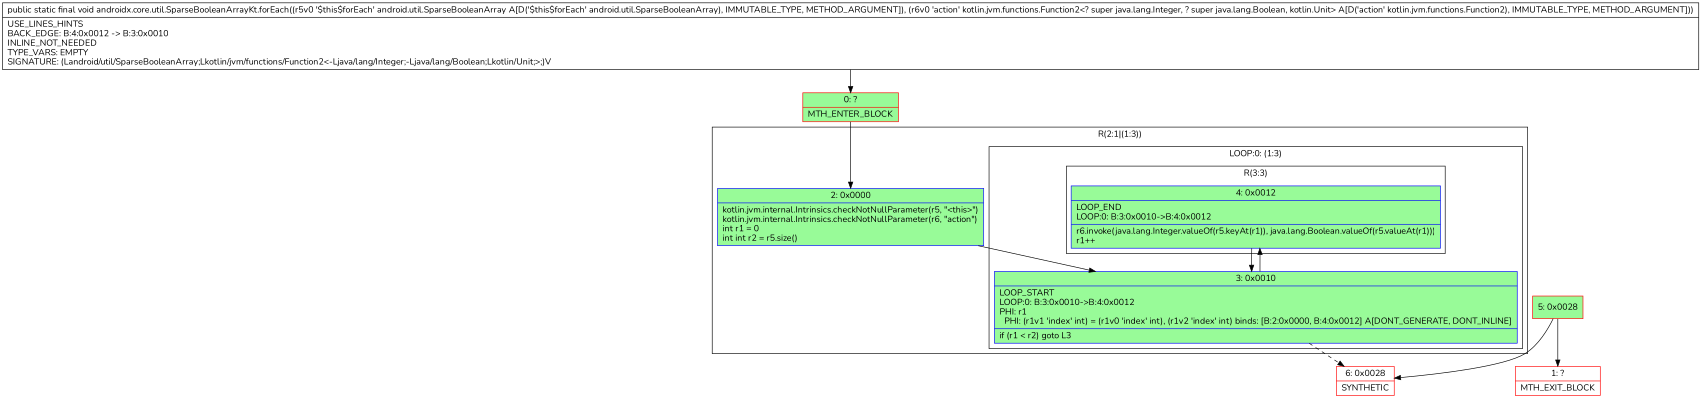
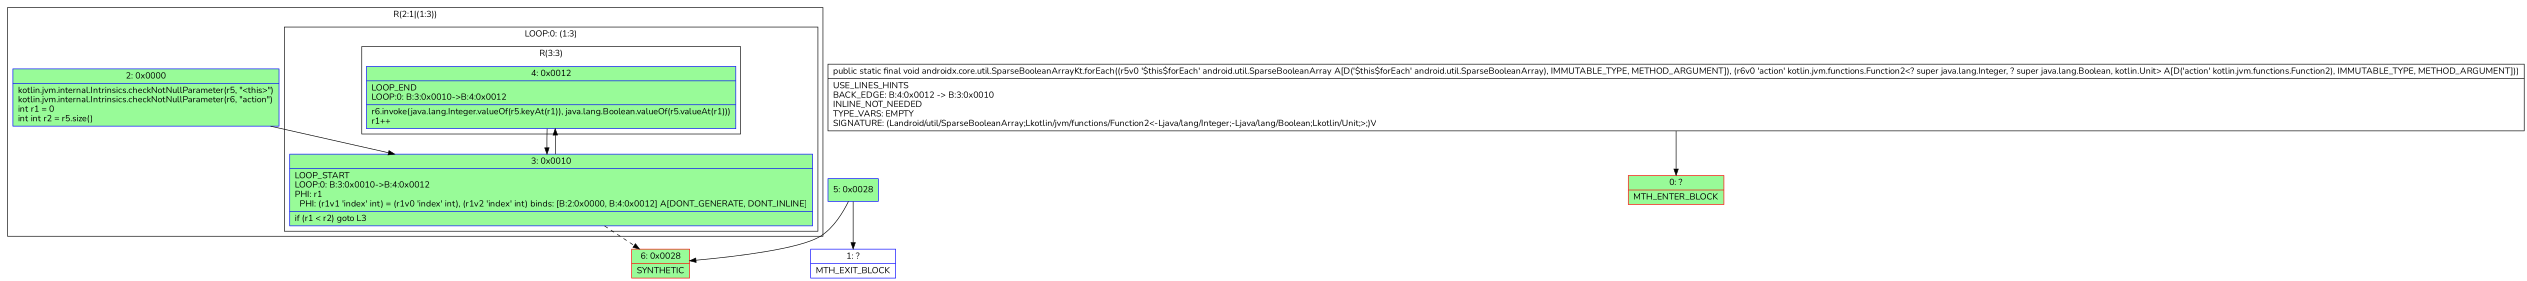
(851, 152) -> none
(1558, 307) -> (853, 190)
(1365, 381) -> (661, 264)
(1558, 381) -> (853, 264)
